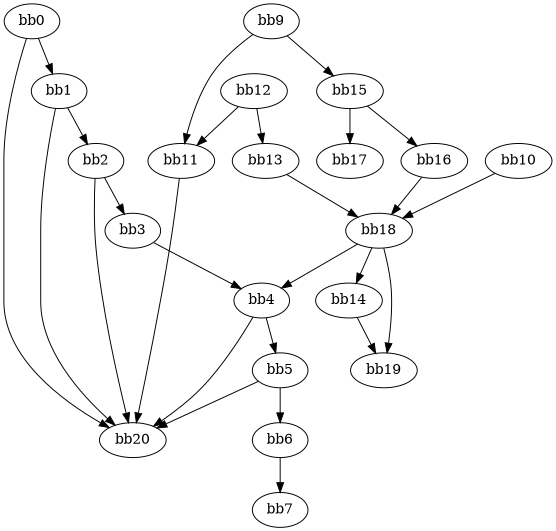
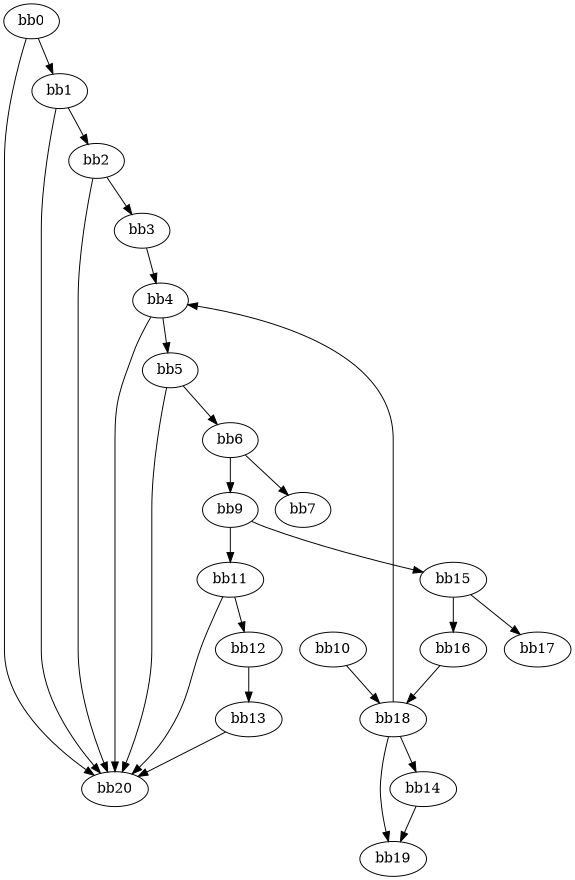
(221, 123) -> (238, 610)
(318, 193) -> (186, 752)
none -> (230, 470)
